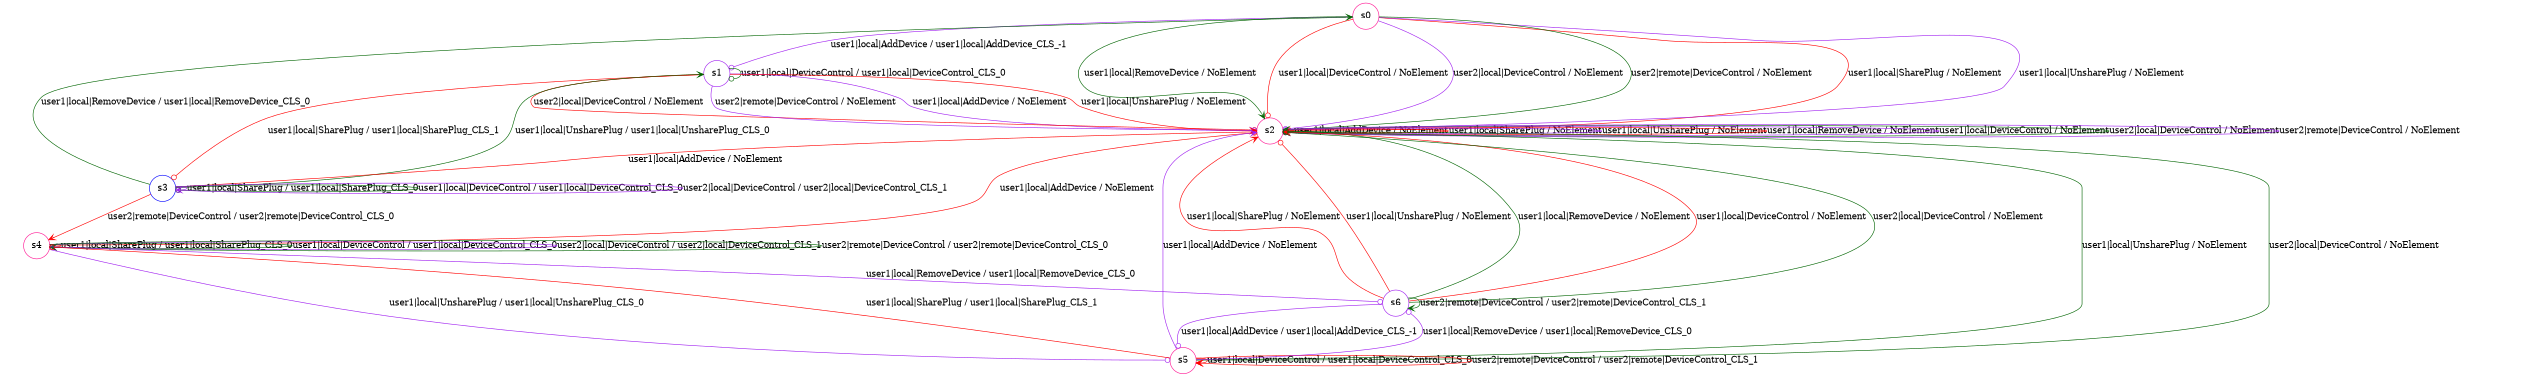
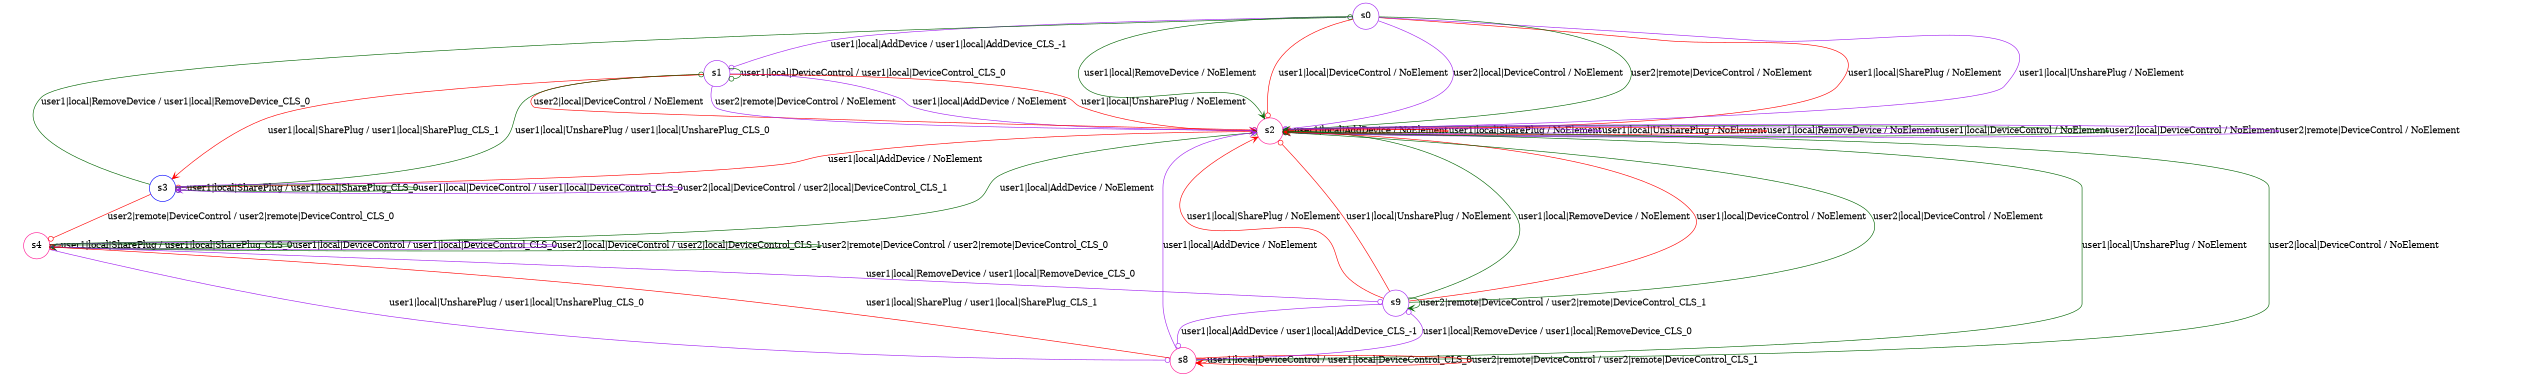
(1366, 16) -> (1366, 16)
(612, 42) -> (612, 42)
(430, 91) -> (430, 91)
(713, 150) -> (720, 170)
(453, 161) -> (453, 161)
(102, 216) -> (102, 216)
(660, 233) -> (660, 233)
(1396, 303) -> (1396, 303)
(1183, 361) -> (1183, 361)
